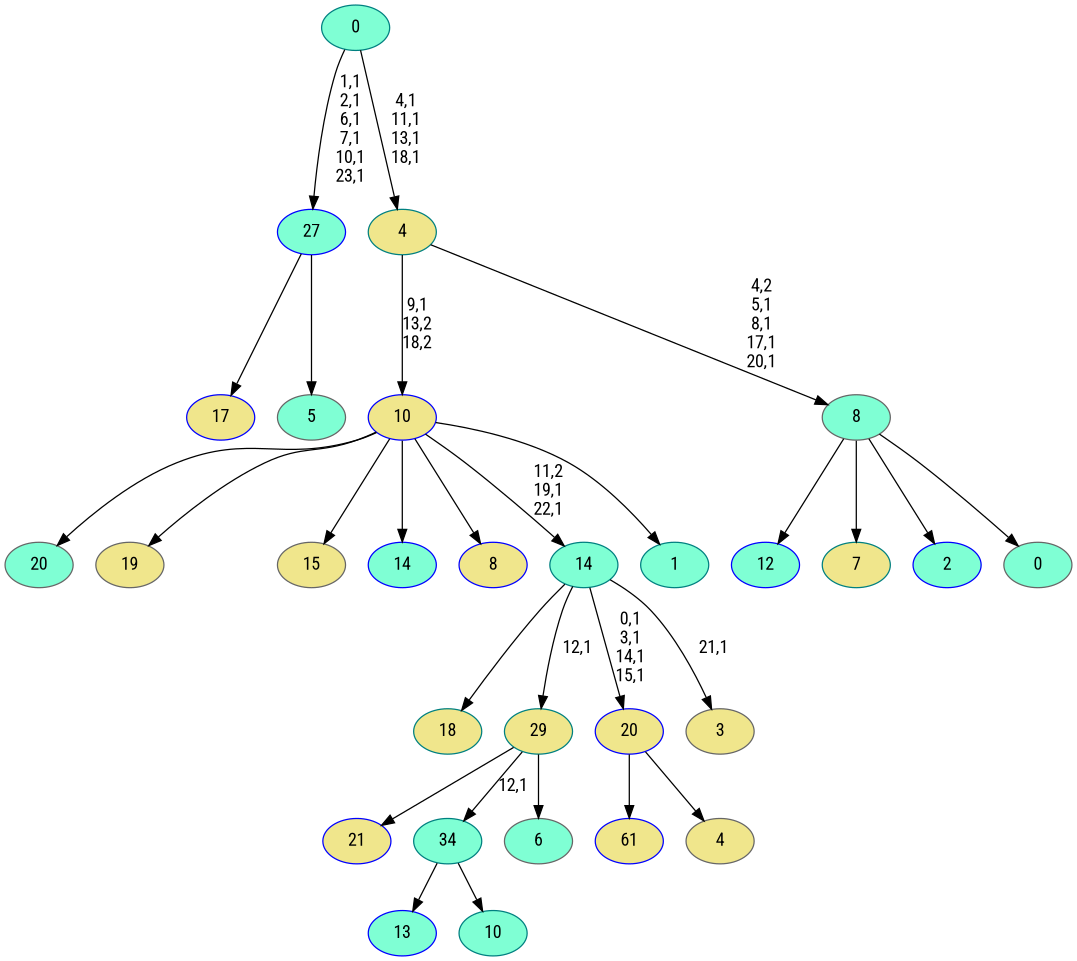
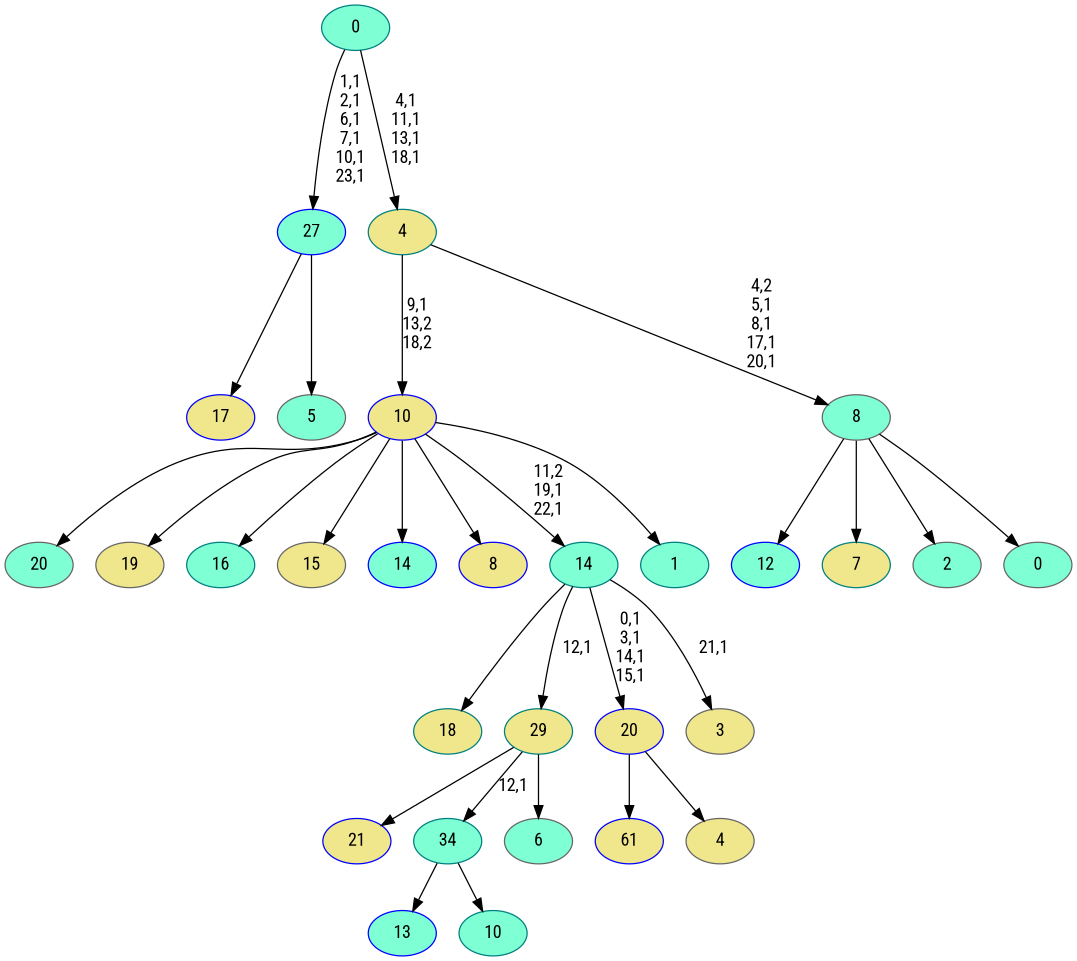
none -> (221, 565)
(947, 565) -> (947, 565)
